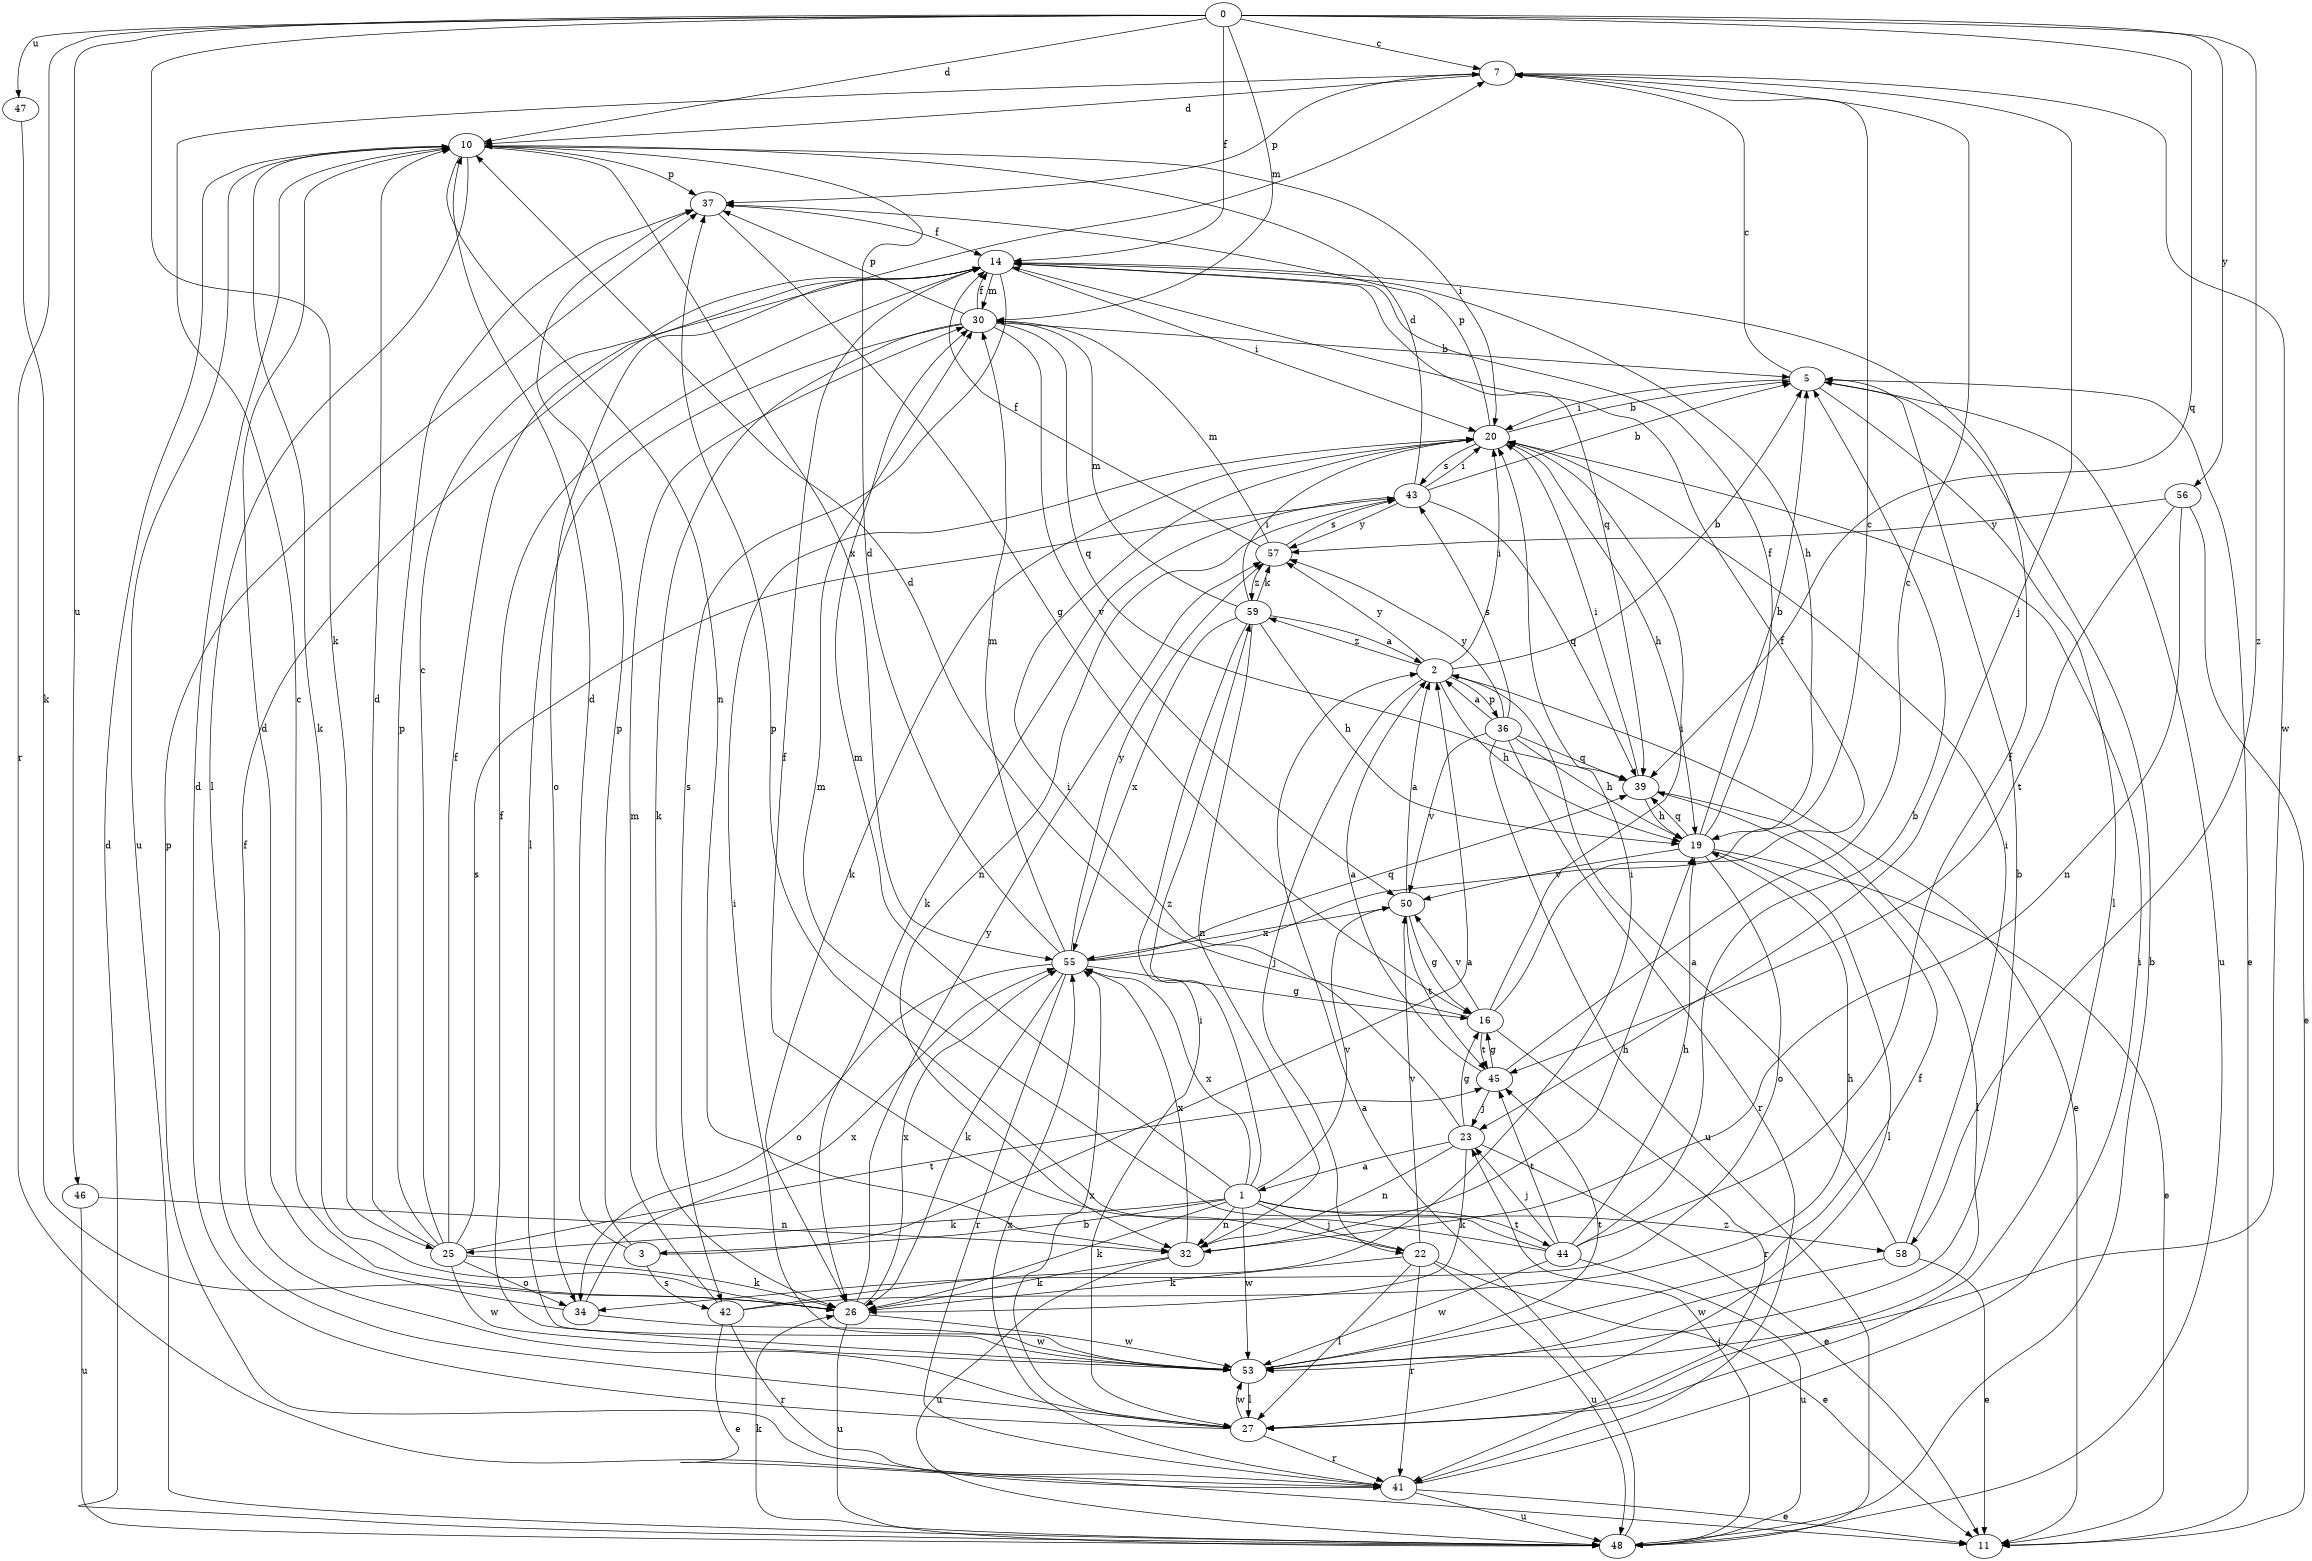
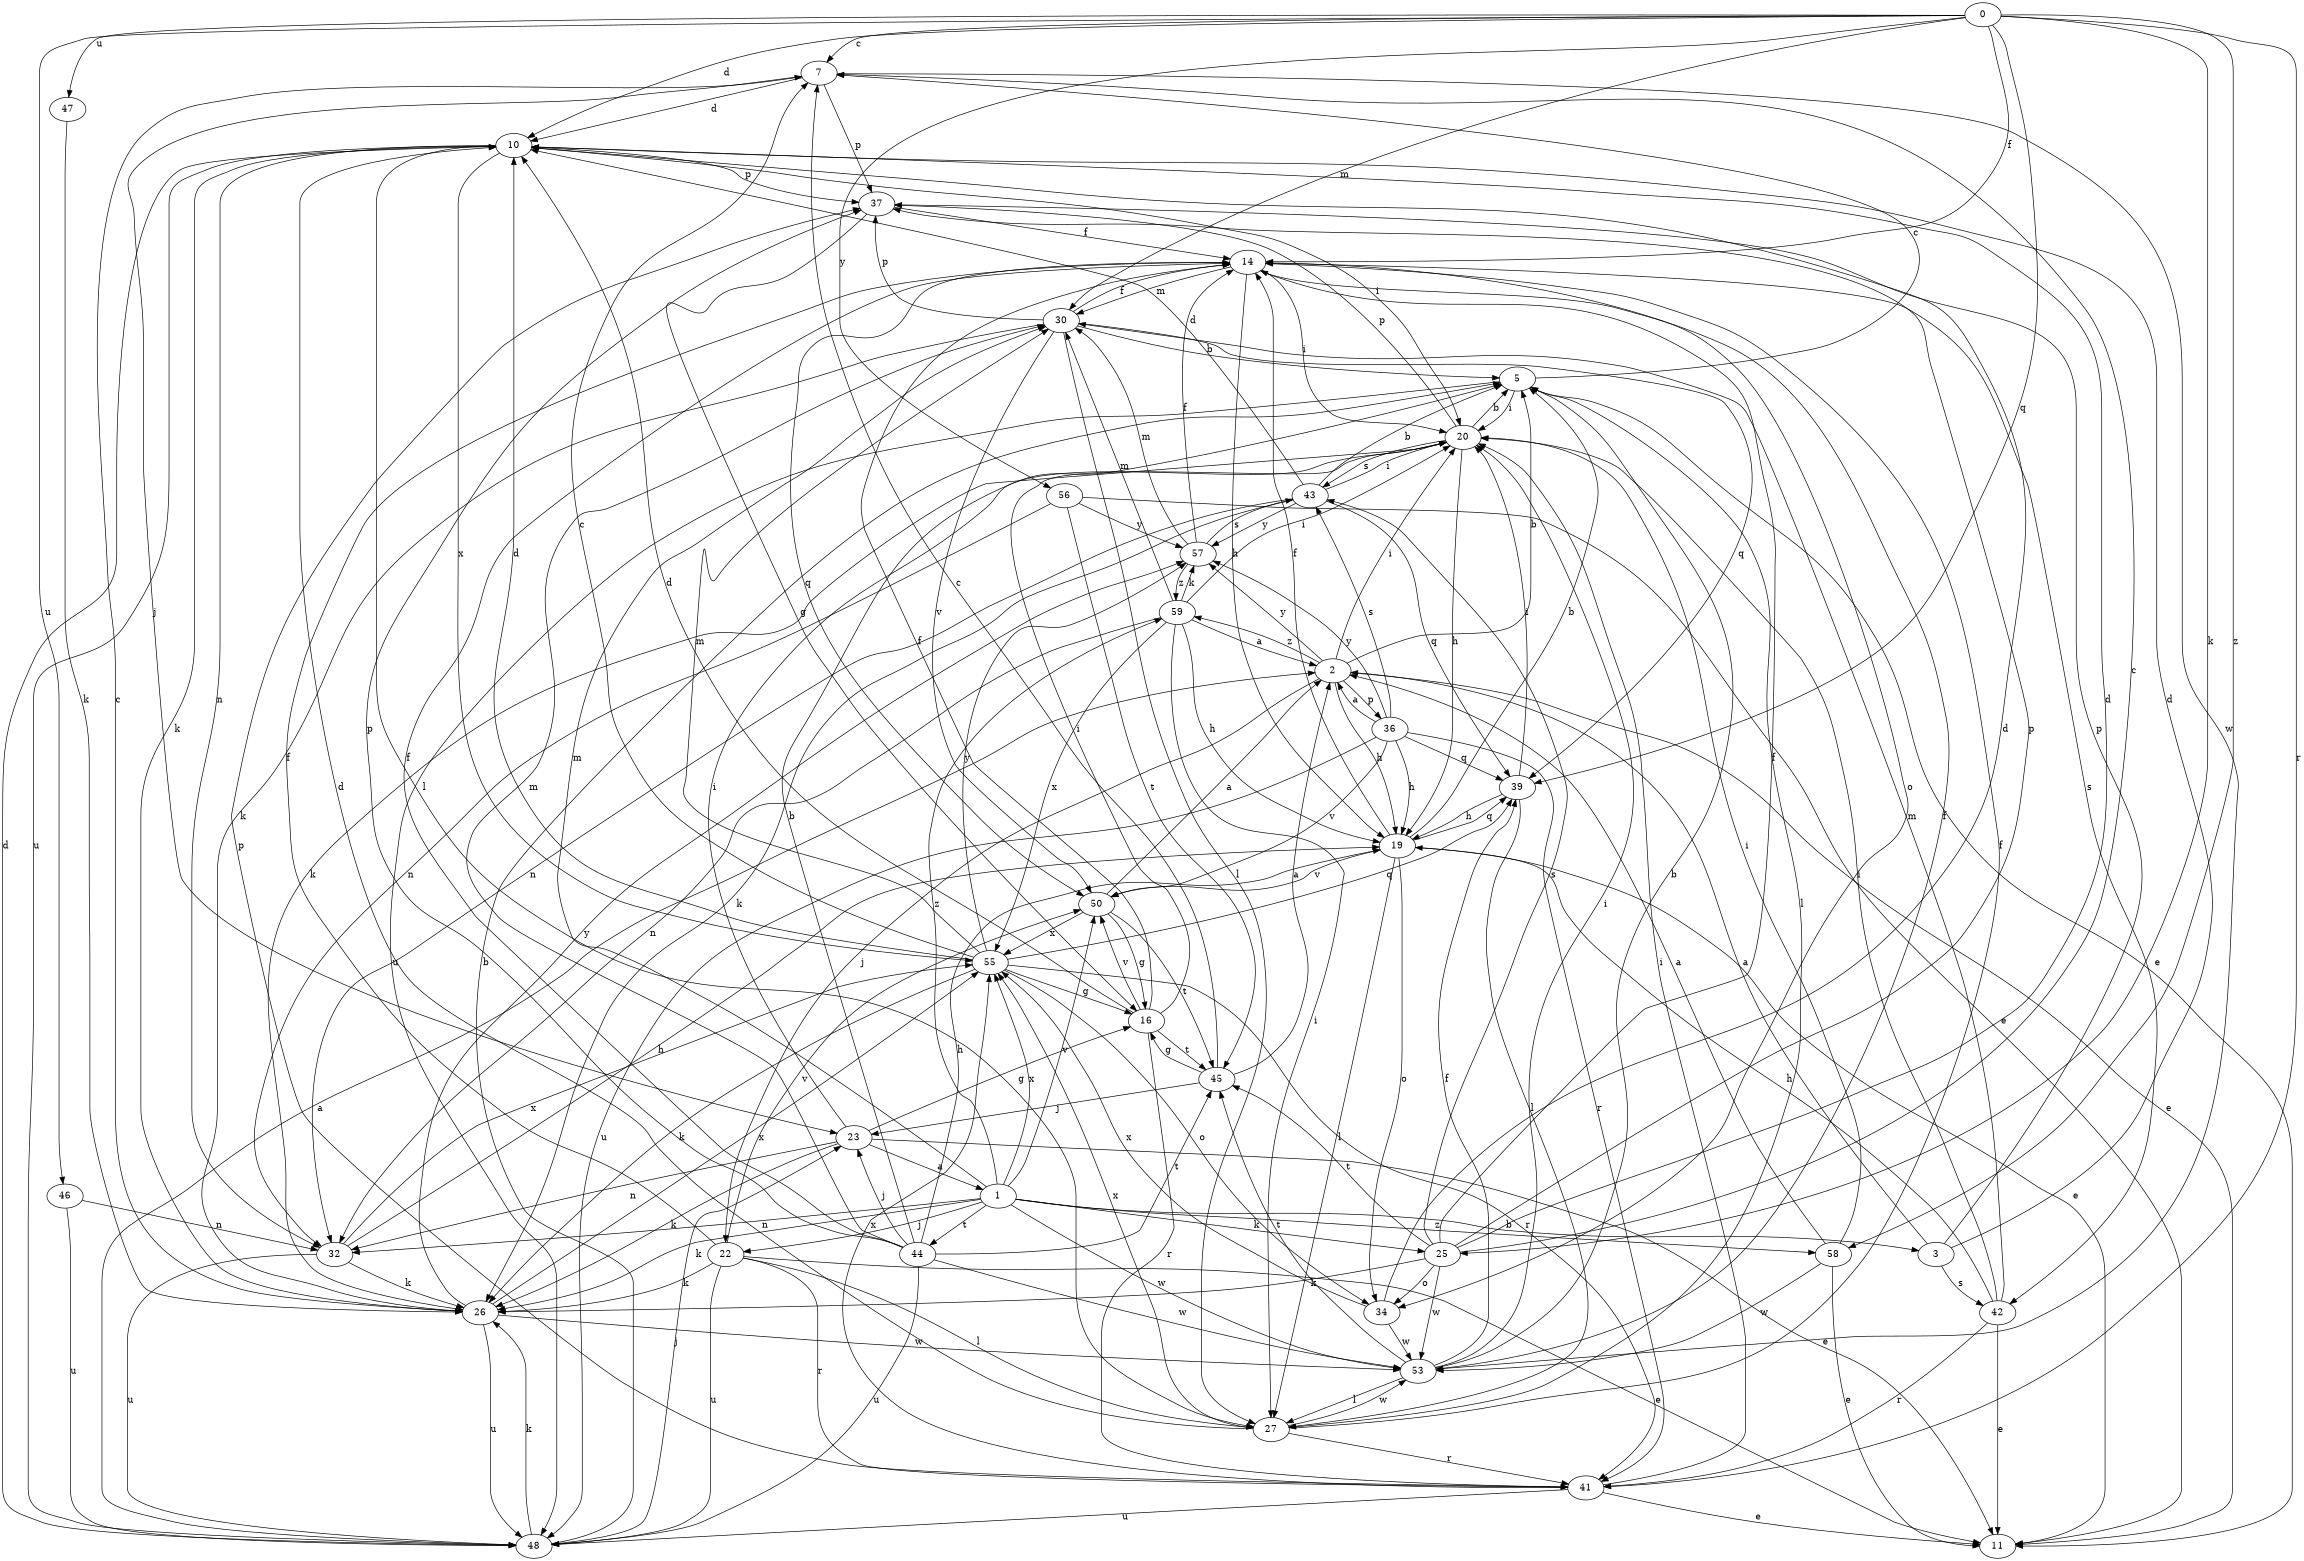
(1504, 395) -> (793, 451)
(529, 1035) -> (1203, 833)
